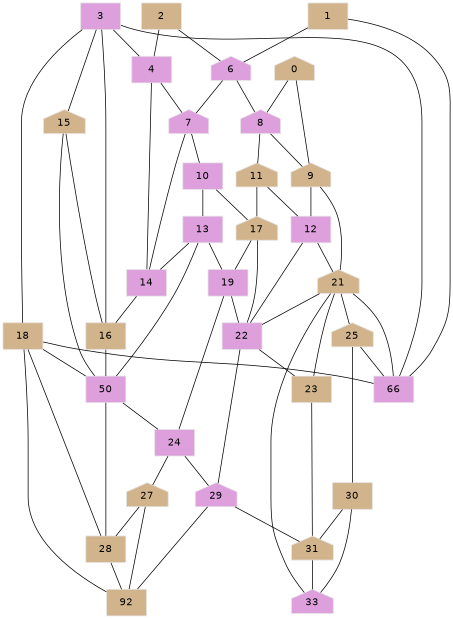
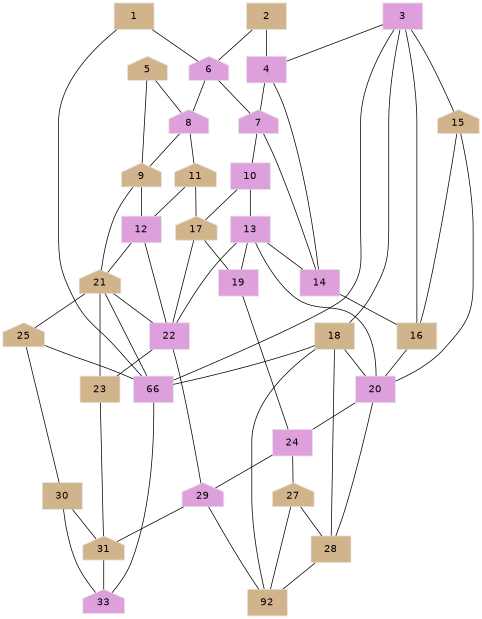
(295, 70) -> (147, 70)
(235, 310) -> (203, 281)
(106, 389) -> (375, 389)
(271, 440) -> (147, 501)
